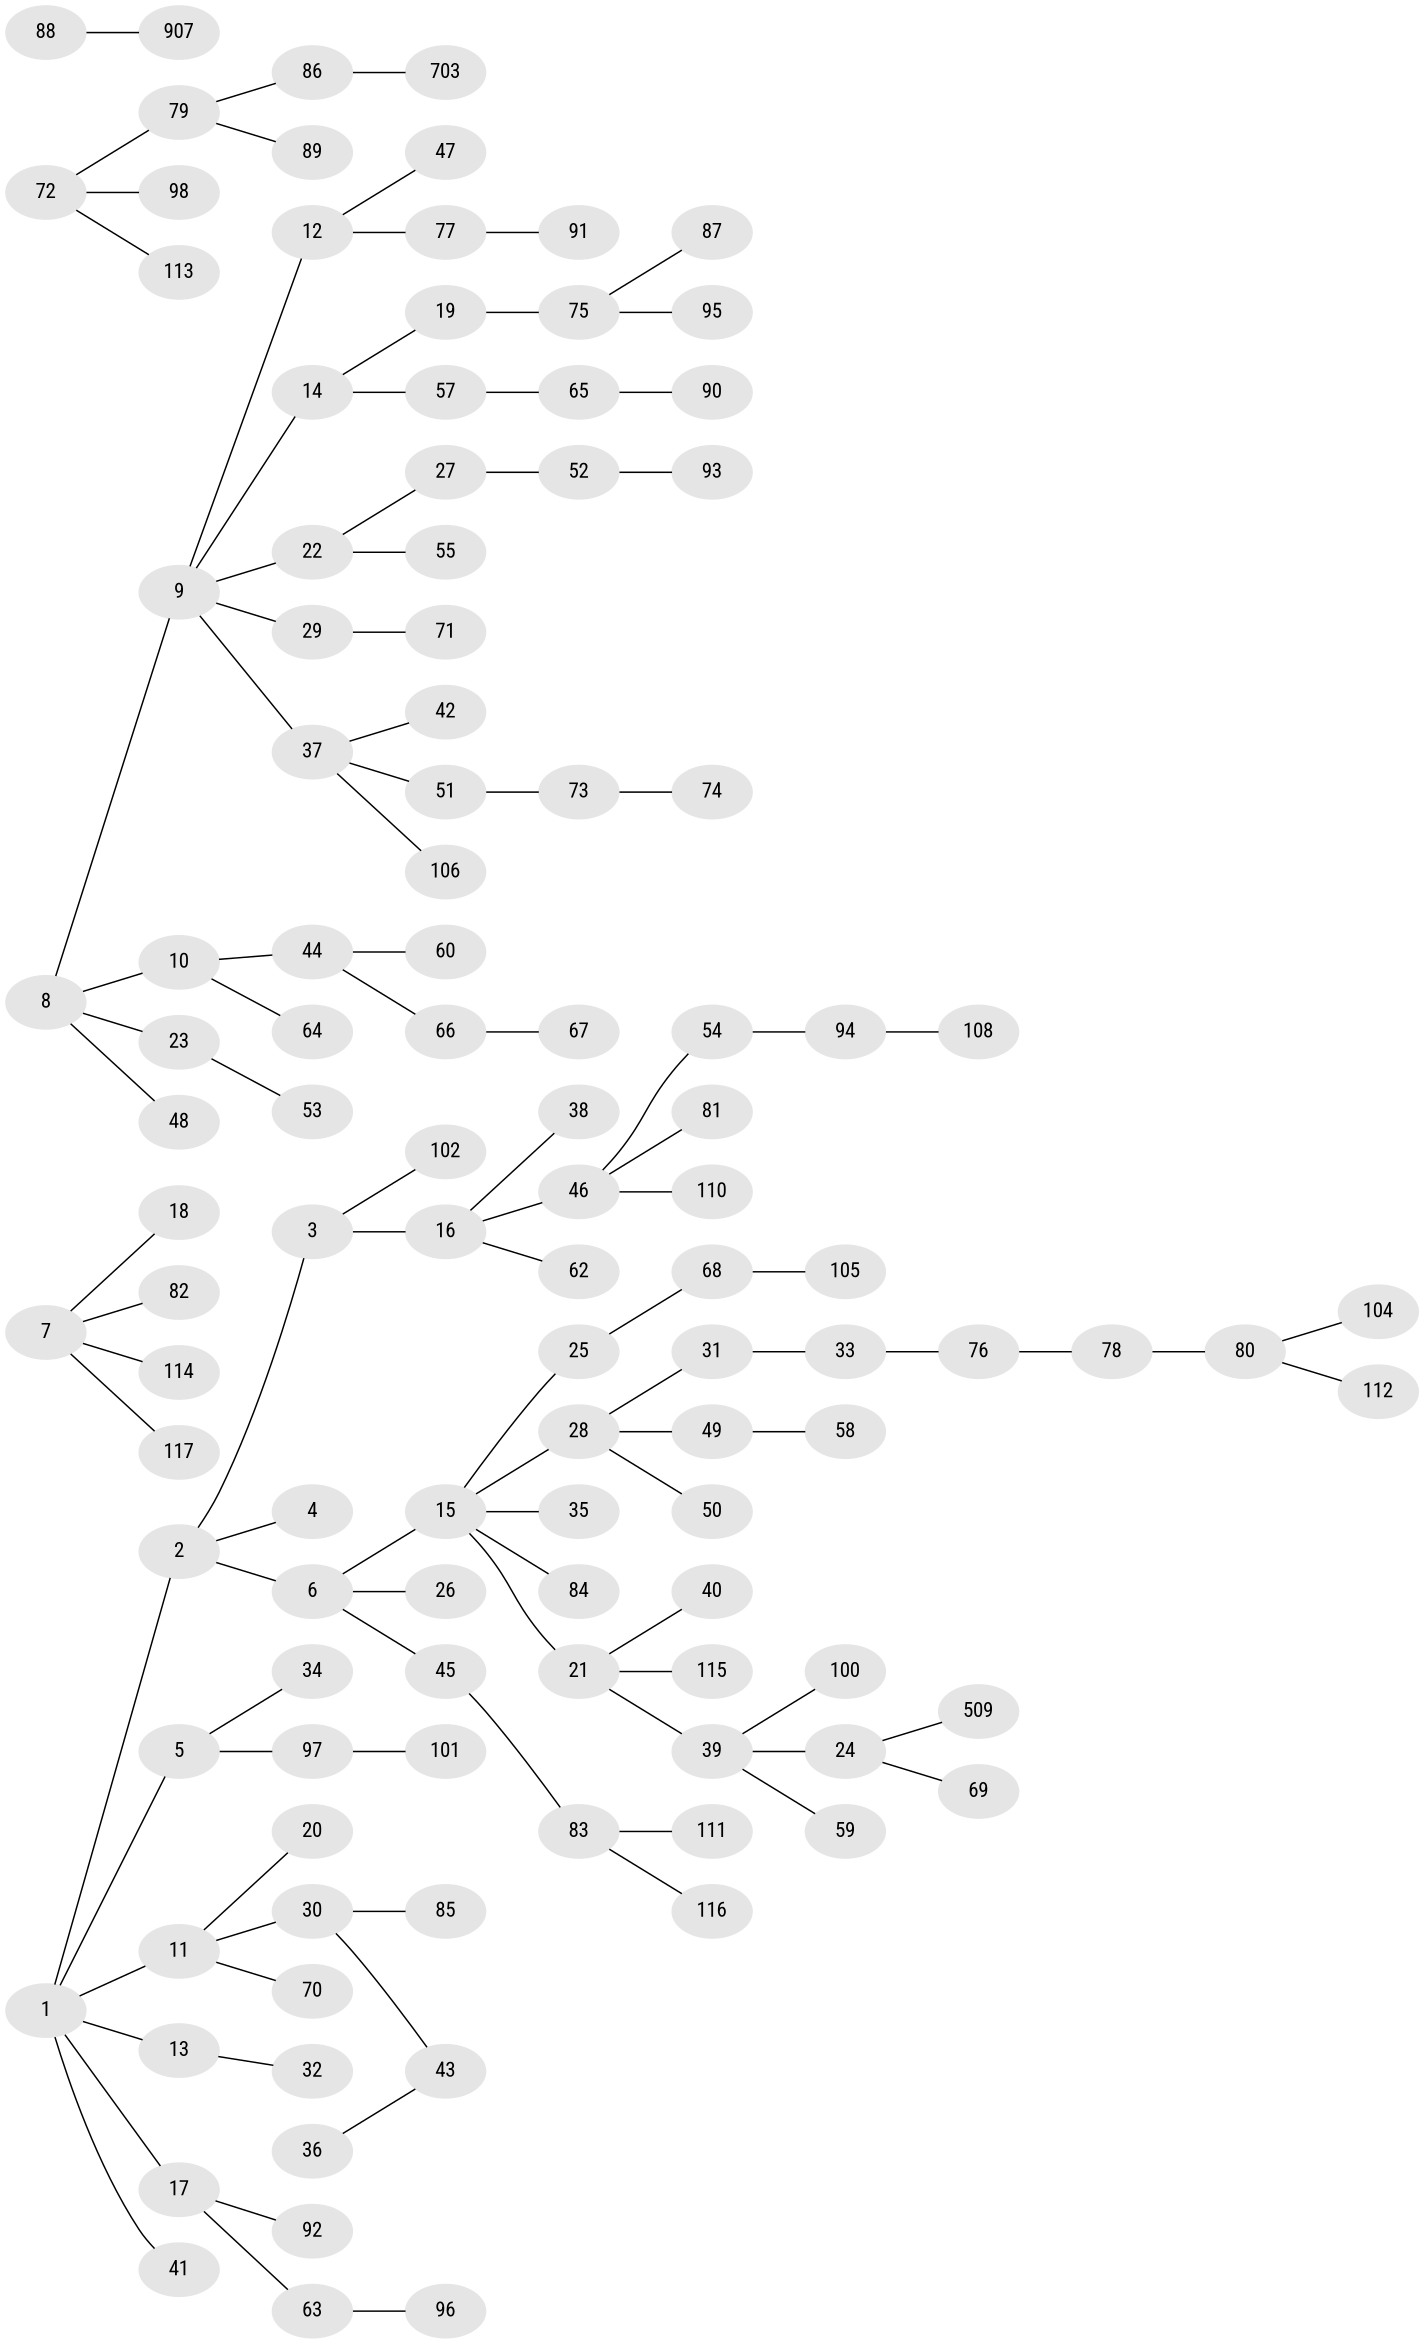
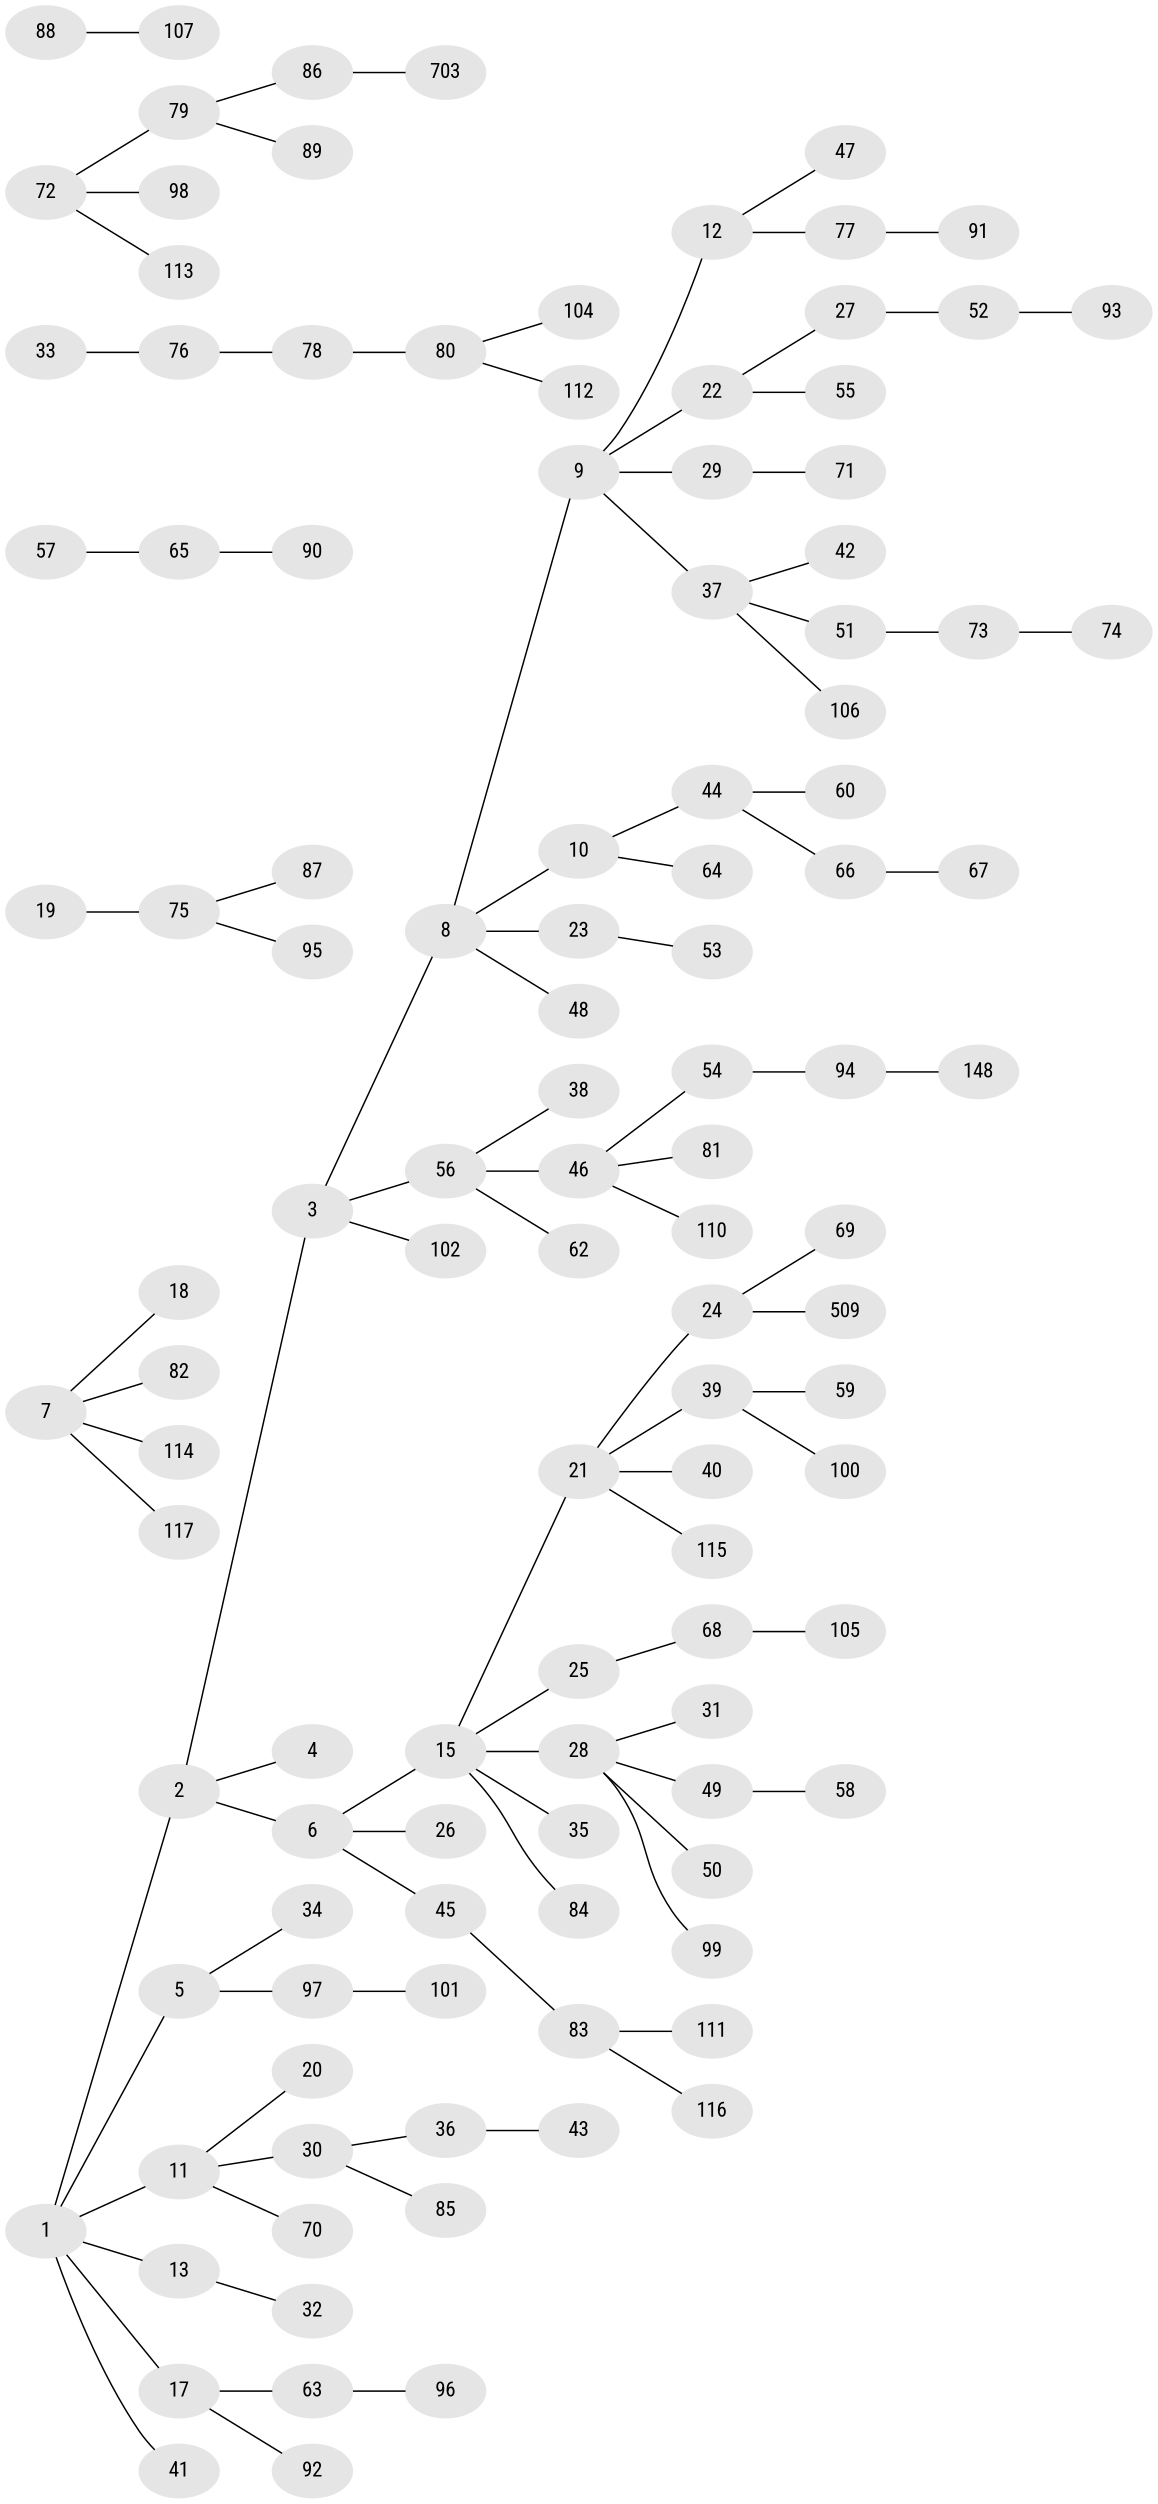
(179, 33) -> (179, 33)
(312, 392) -> none
(979, 1032) -> (979, 1072)
none -> (379, 1071)
(446, 1232) -> (446, 1171)
(779, 1352) -> none
(779, 1751) -> (641, 1389)
none -> (712, 1951)
(383, 1989) -> (379, 2141)
